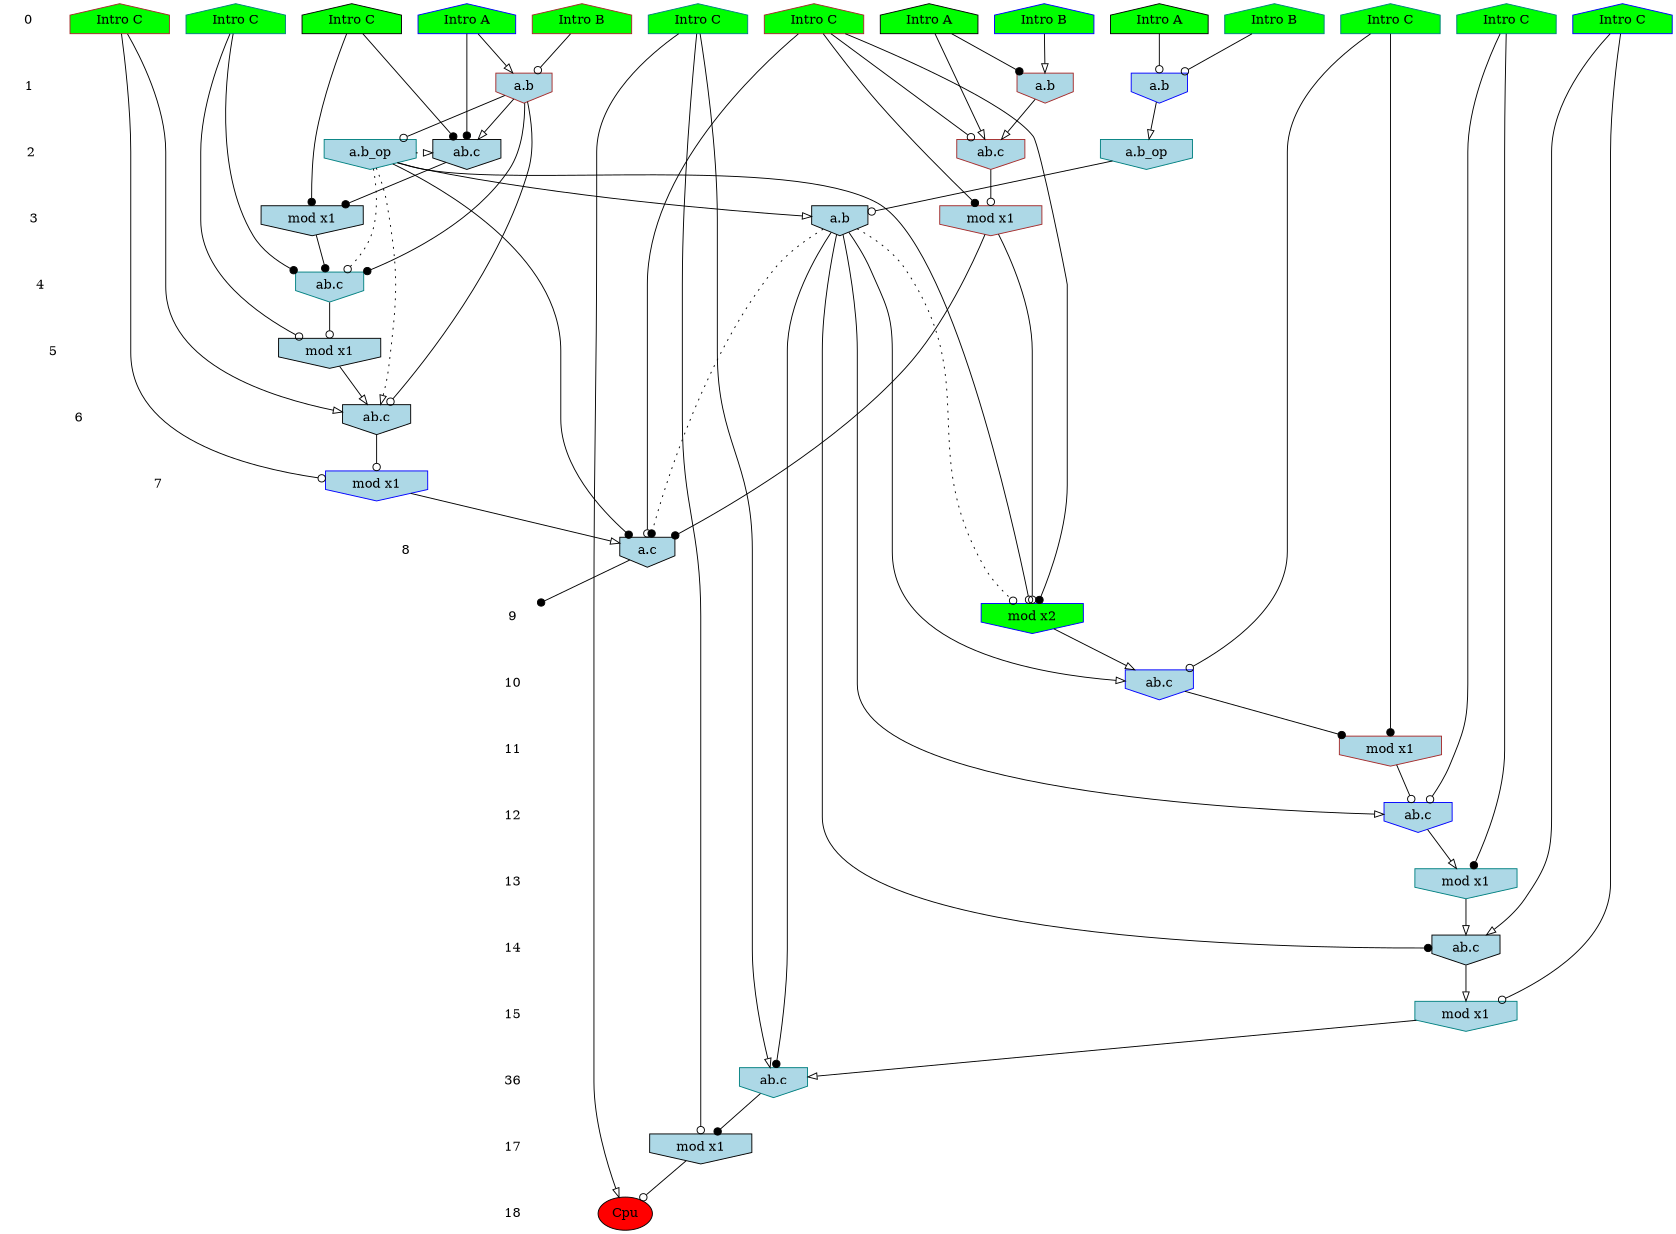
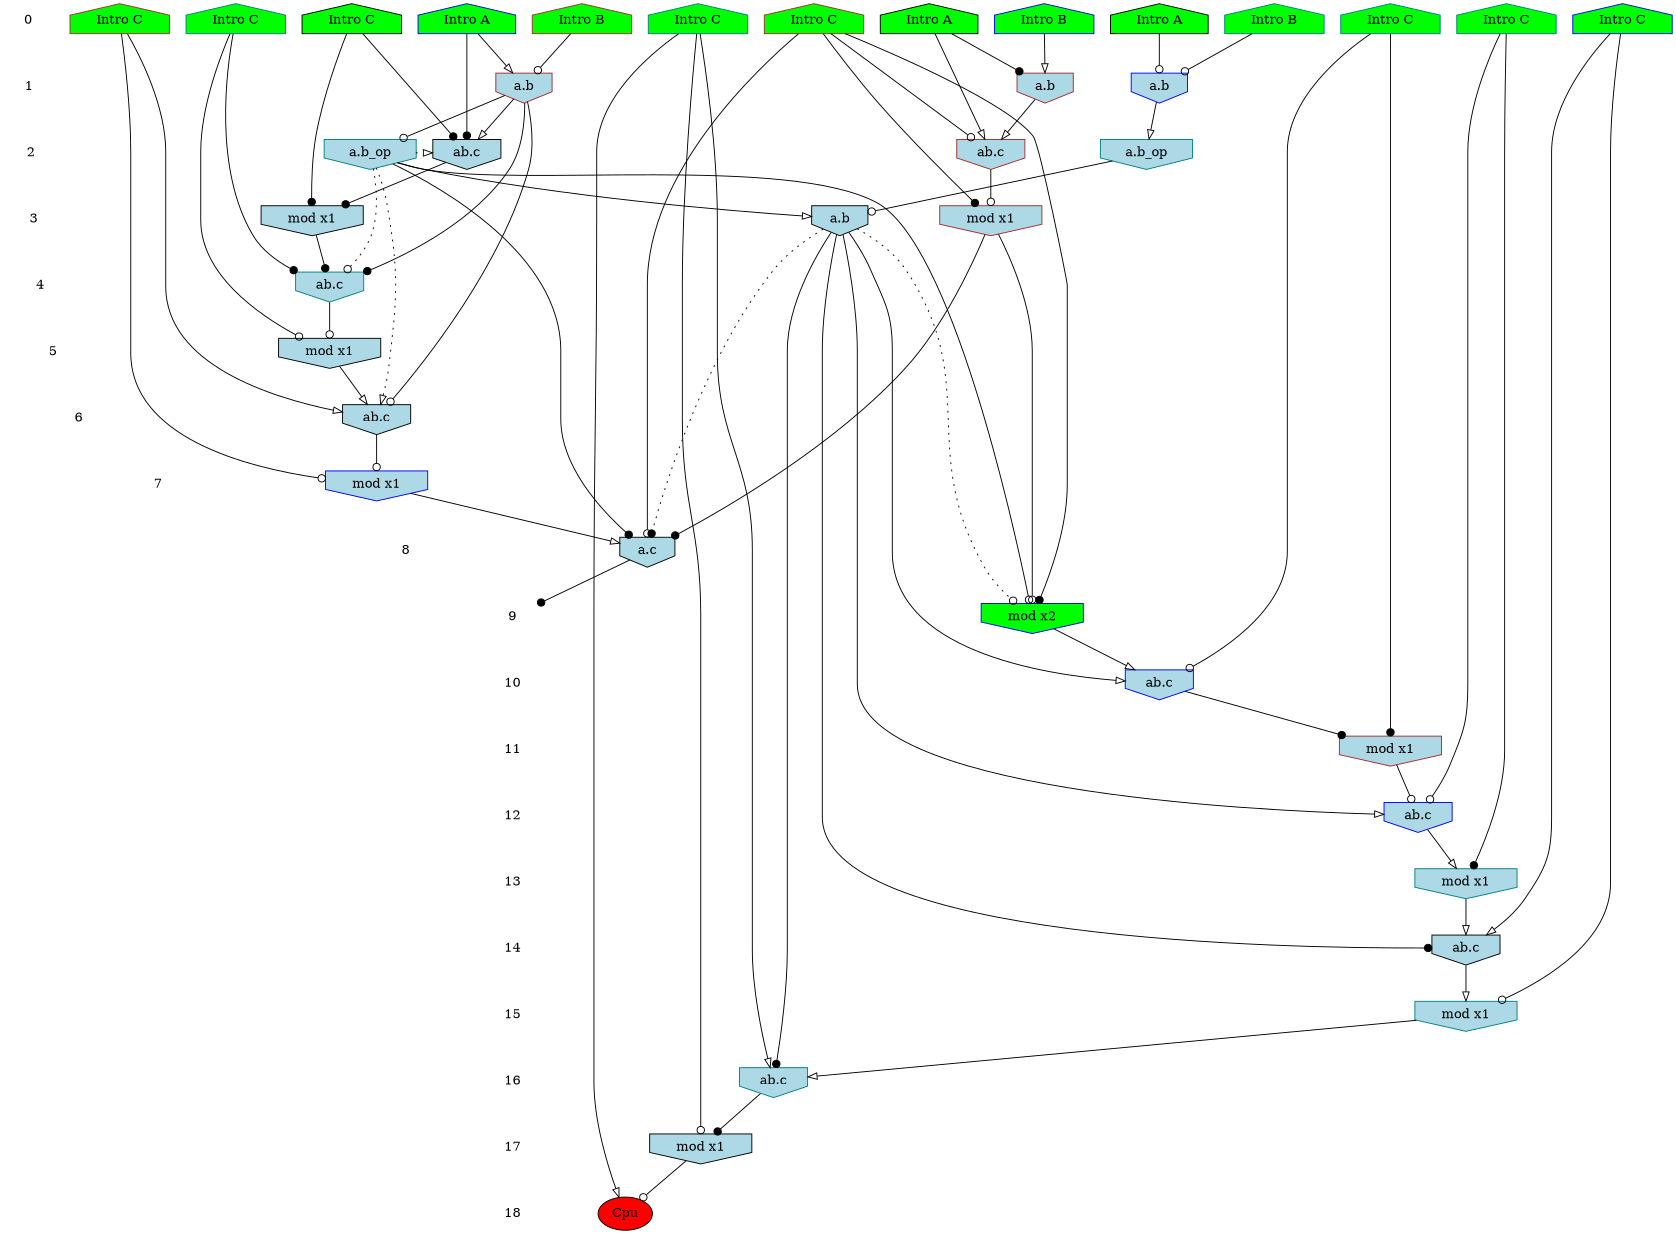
(513, 1081) -> (513, 1081)
